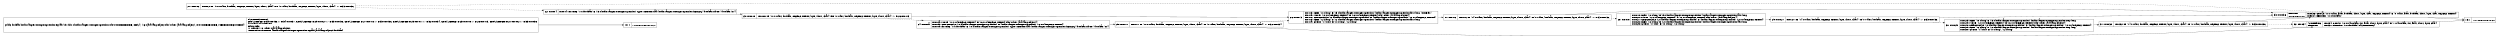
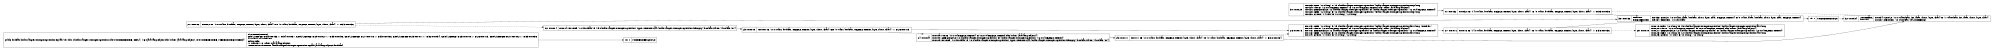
(1339, 4) -> (986, 20)
(1855, 20) -> none
(2484, 20) -> (1827, 19)
(2451, 21) -> (1841, 19)
(644, 25) -> (644, 40)
